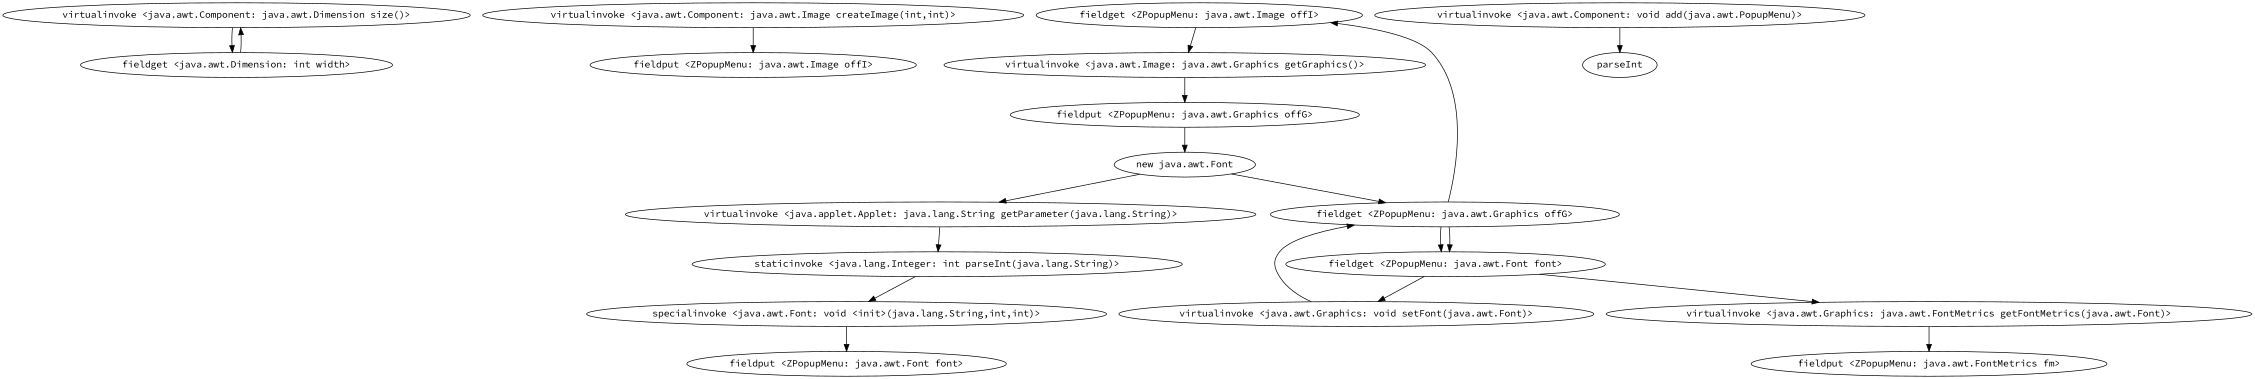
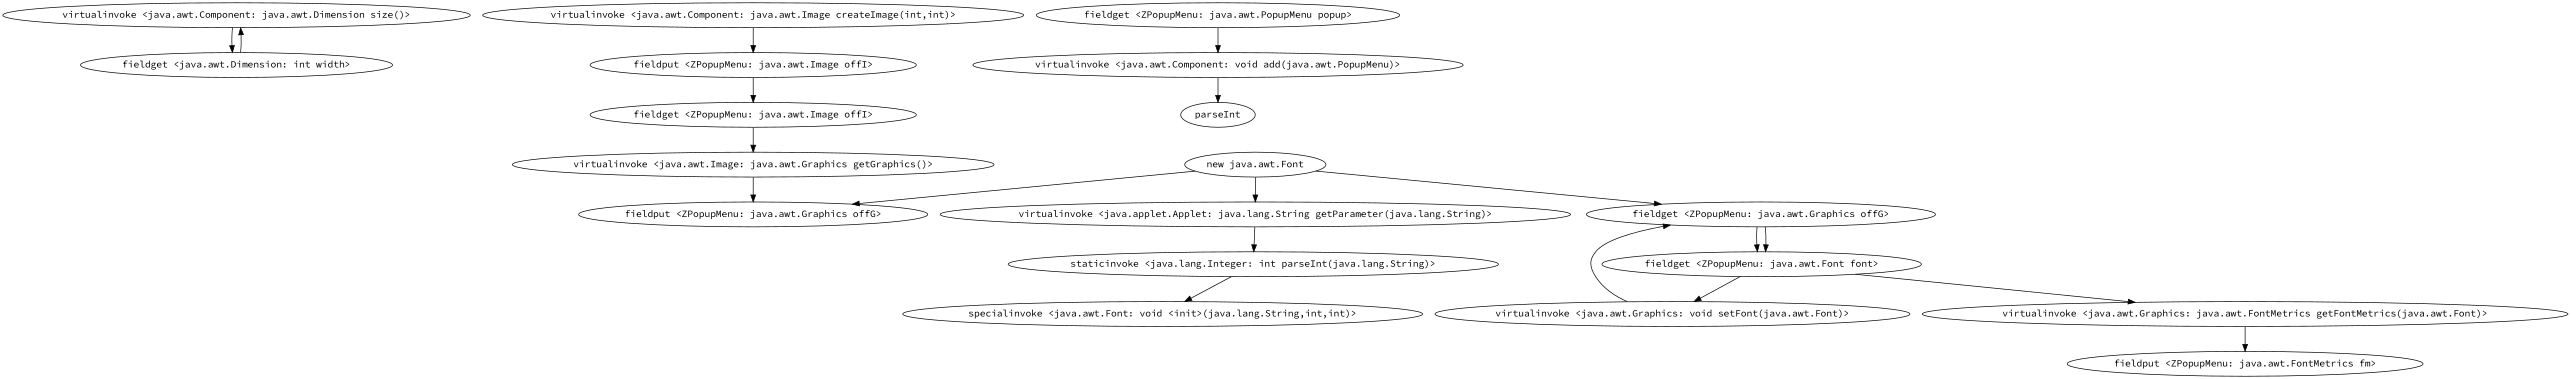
none -> (1218, 15)
(1447, 76) -> (753, 87)
(1185, 136) -> (1027, 187)
(847, 364) -> none
